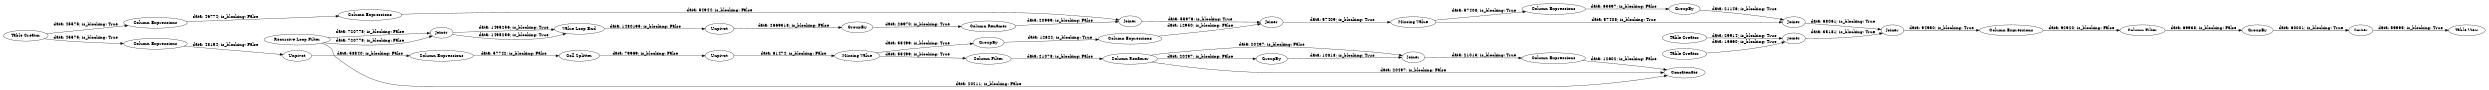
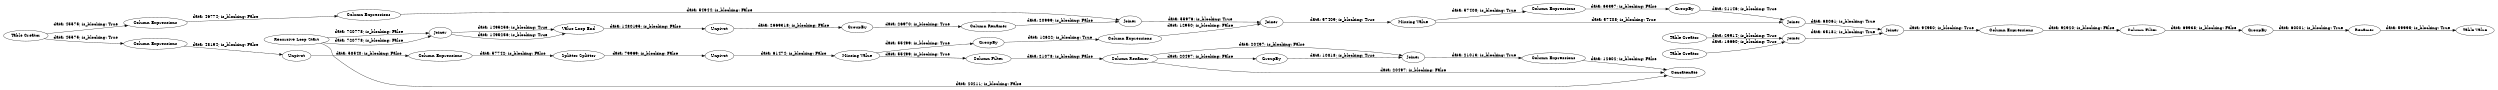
(2361, 30) -> (2365, 30)
(2467, 30) -> (2475, 30)
(297, 40) -> (297, 40)
(579, 56) -> (579, 56)
